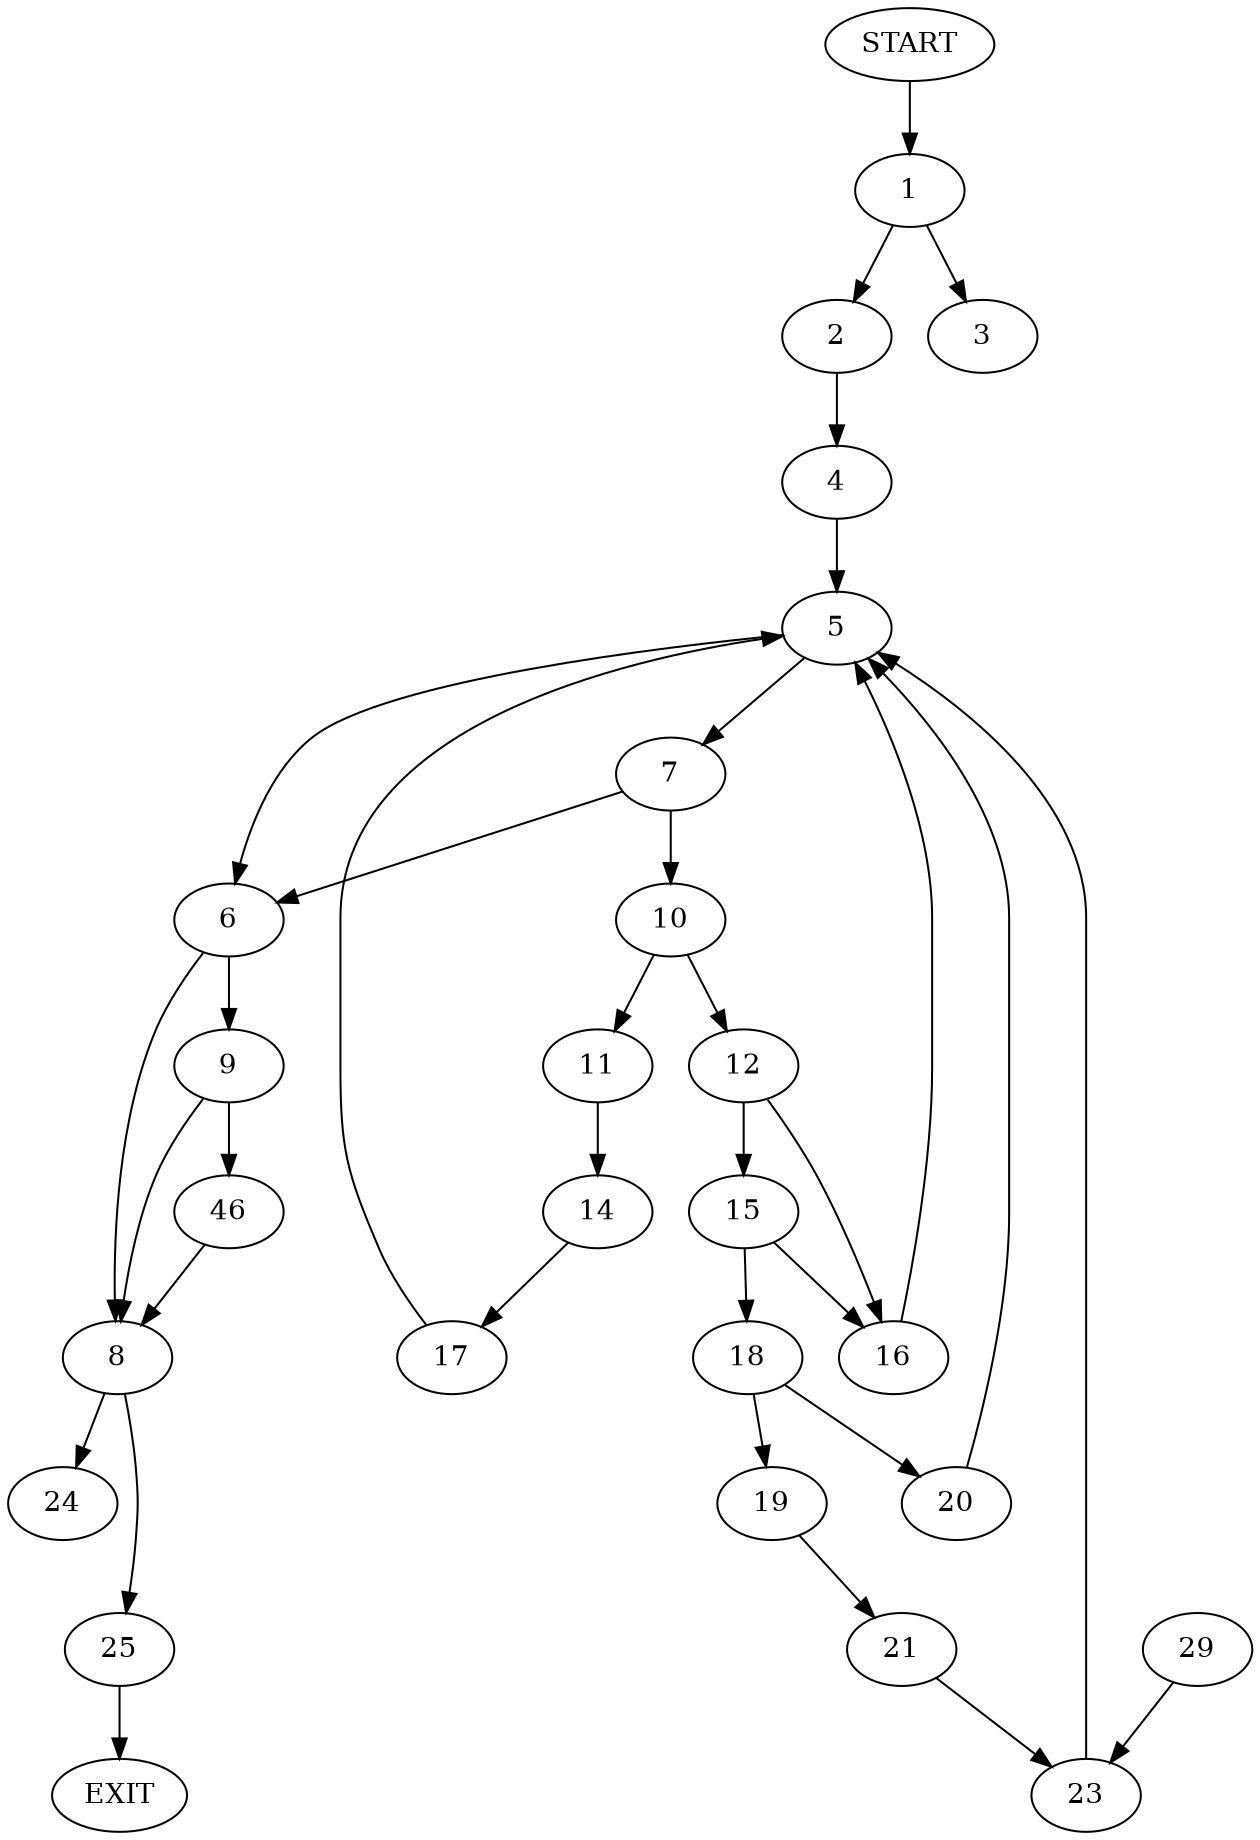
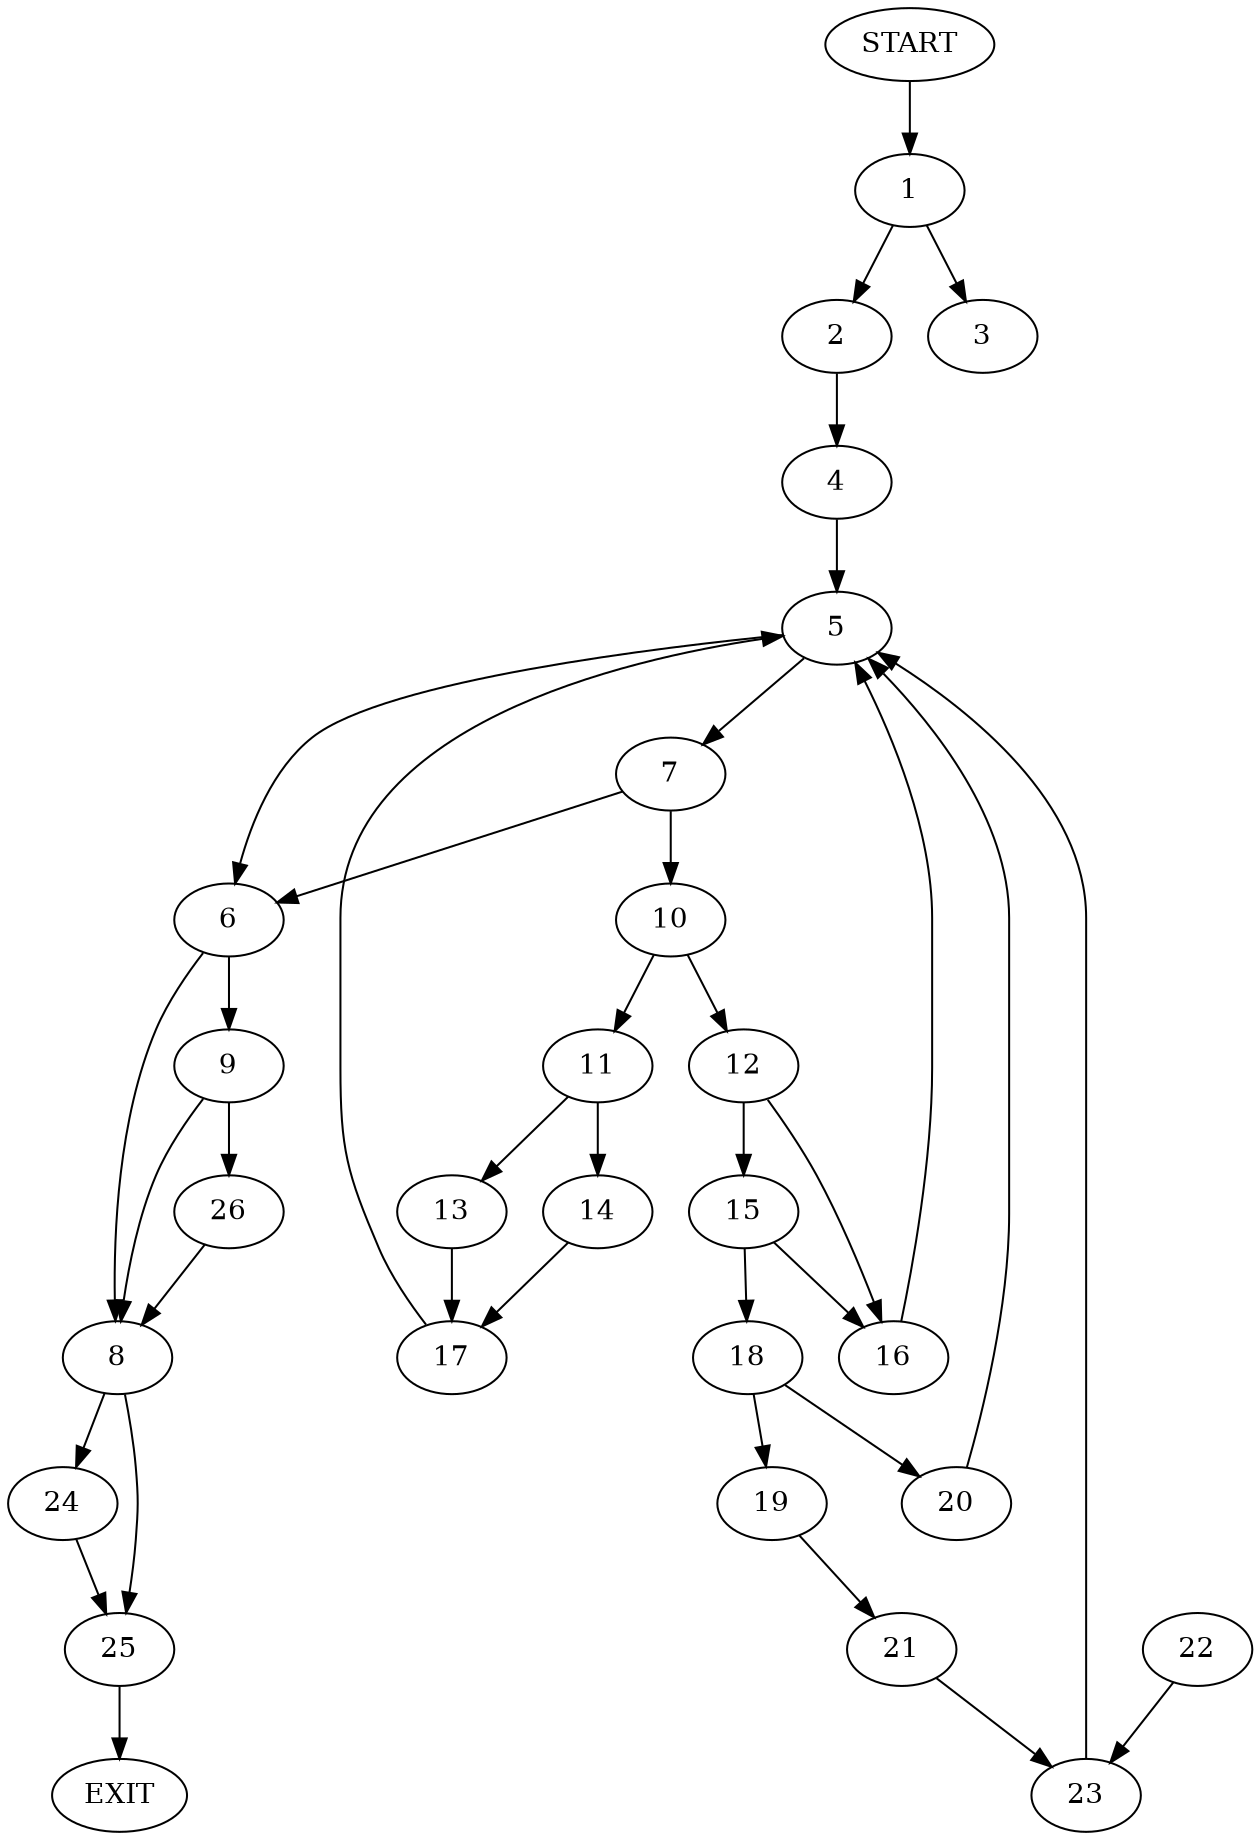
(229, 1212) -> (229, 1212)
none -> (452, 1212)
none -> (87, 1567)
(1198, 1649) -> (1198, 1649)
